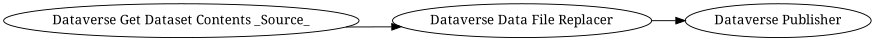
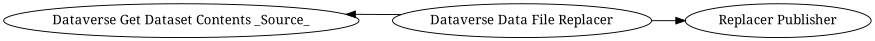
(778, 21) -> (778, 21)
(369, 27) -> (378, 14)
